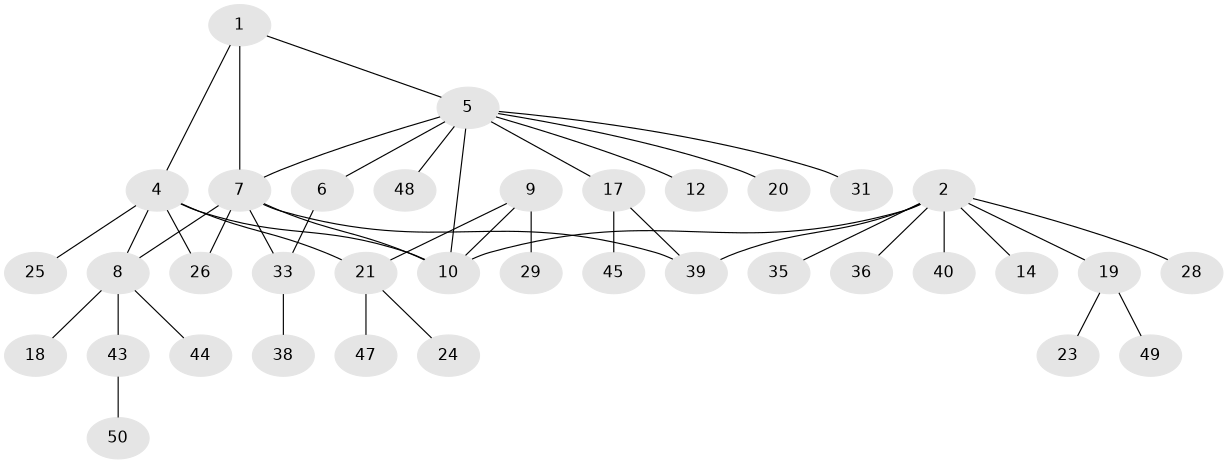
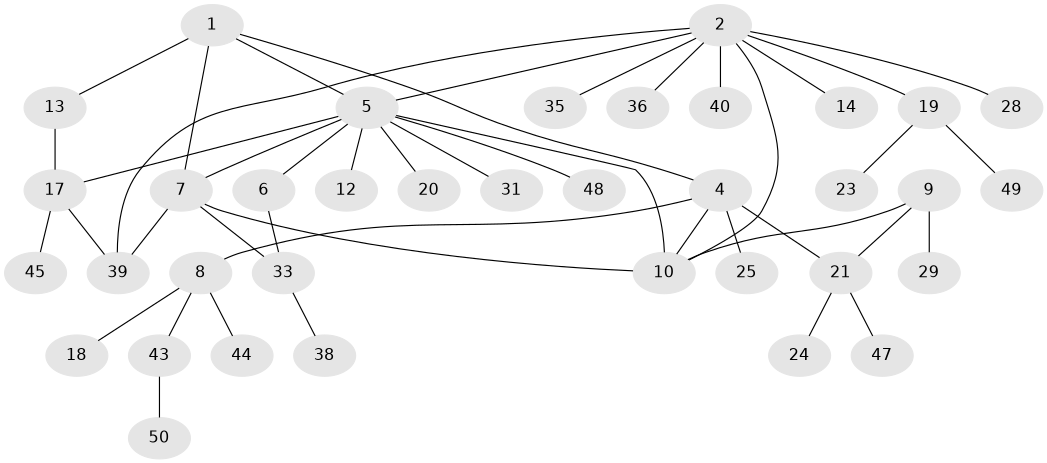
none -> (544, 67)
none -> (55, 108)
(185, 228) -> none
(201, 273) -> none
